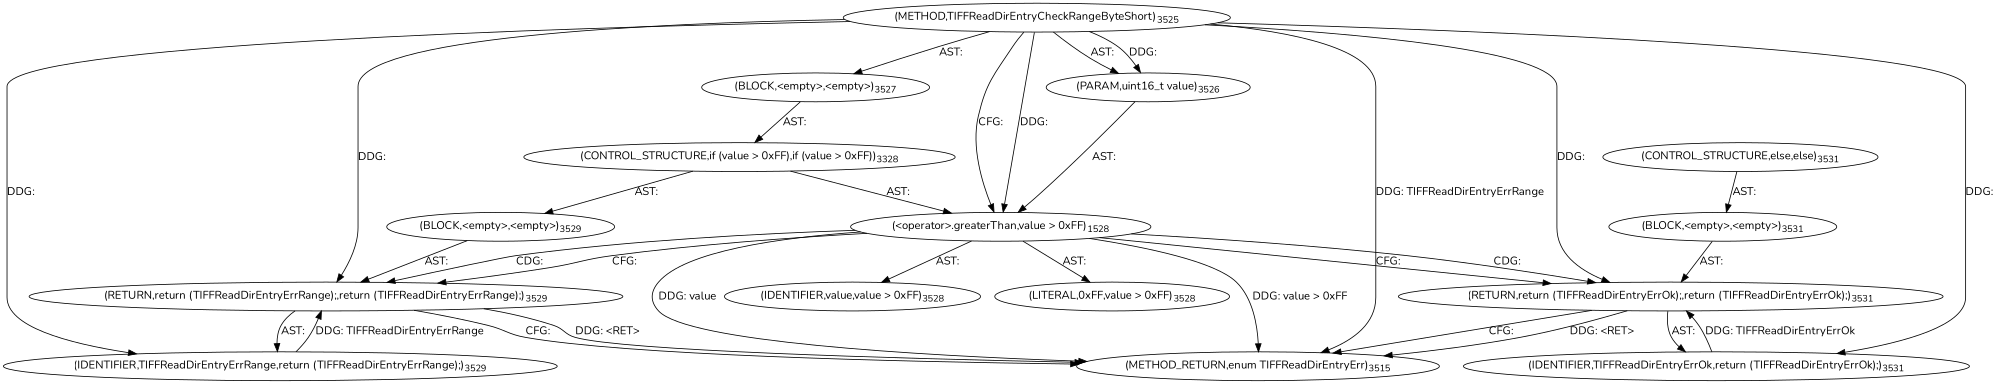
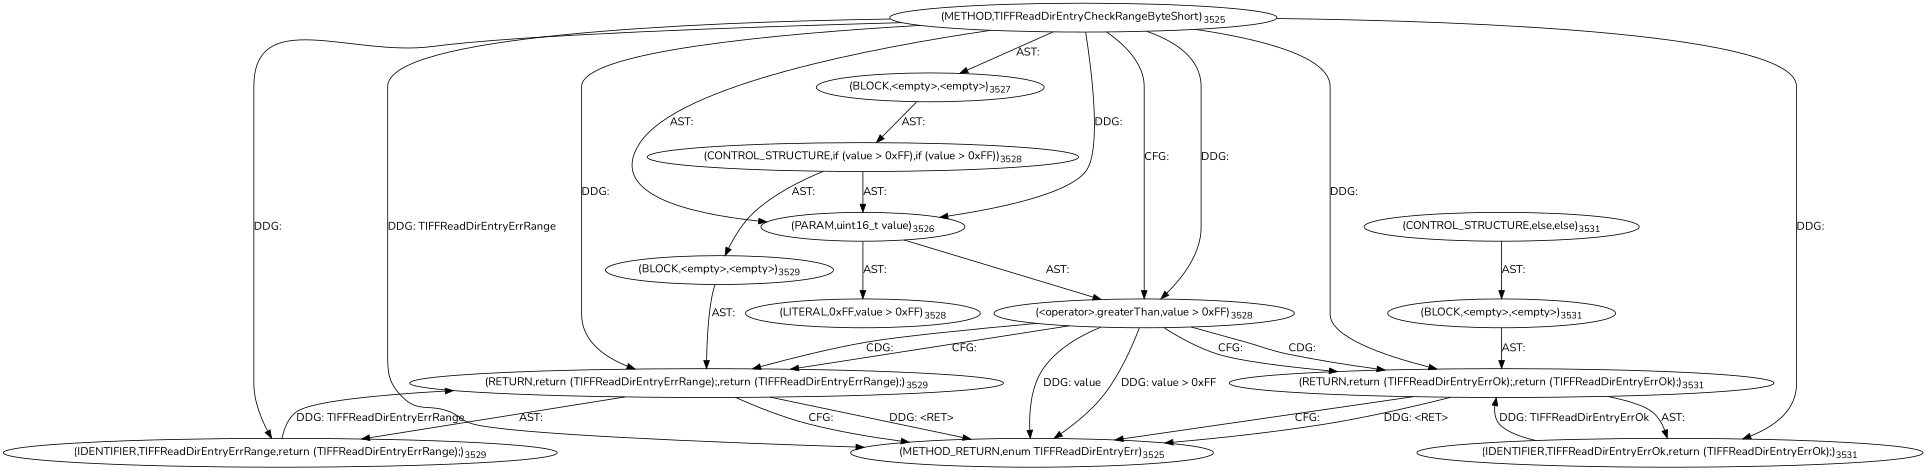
(888, 156) -> (1011, 156)
(867, 191) -> (863, 188)
(1099, 226) -> (1242, 312)
(1053, 260) -> (863, 266)
(853, 297) -> none
(1380, 365) -> (1154, 452)
